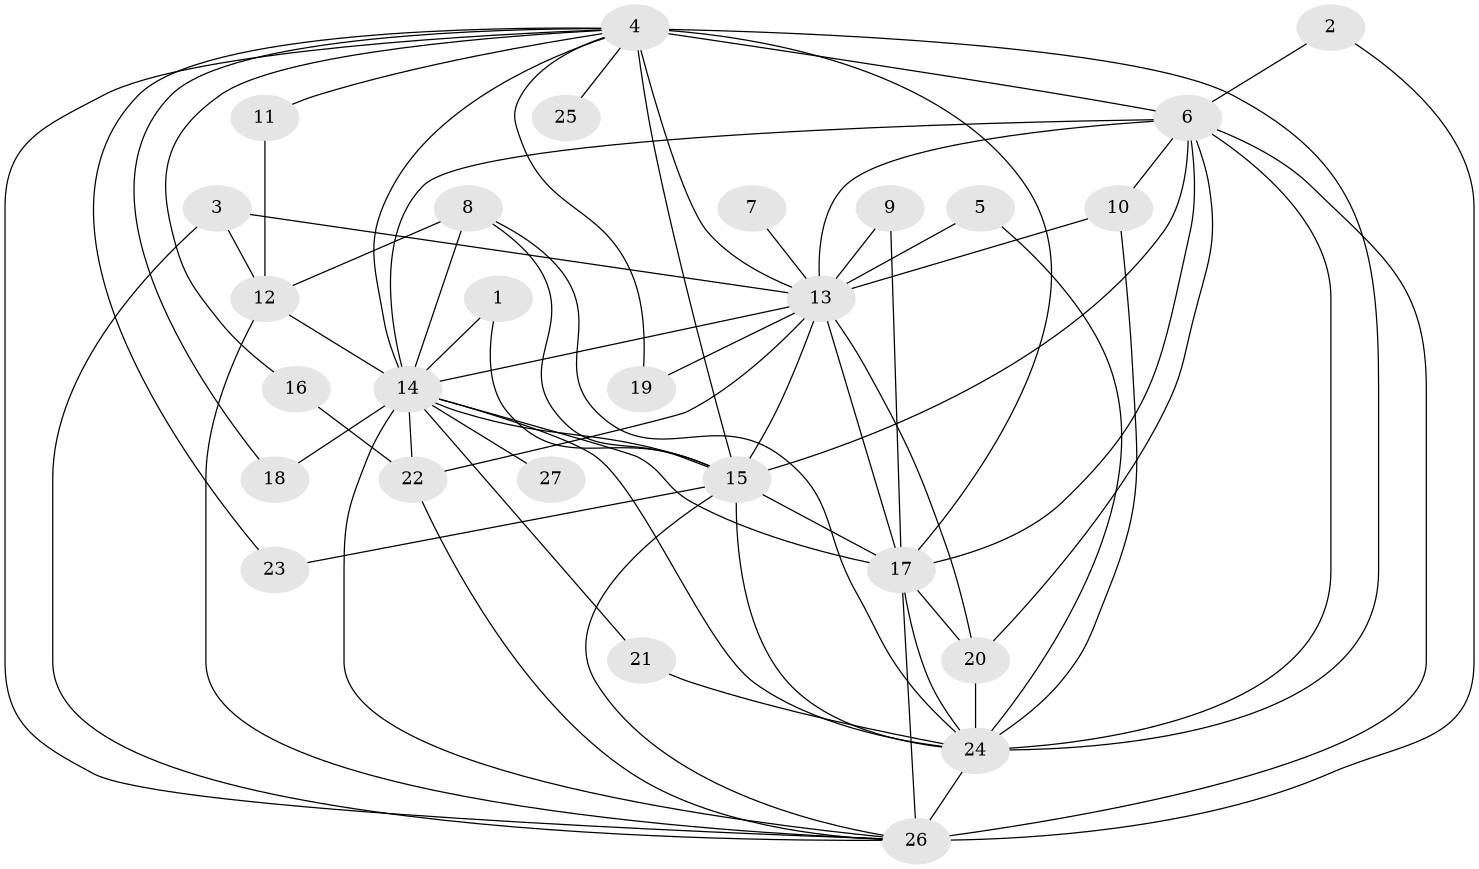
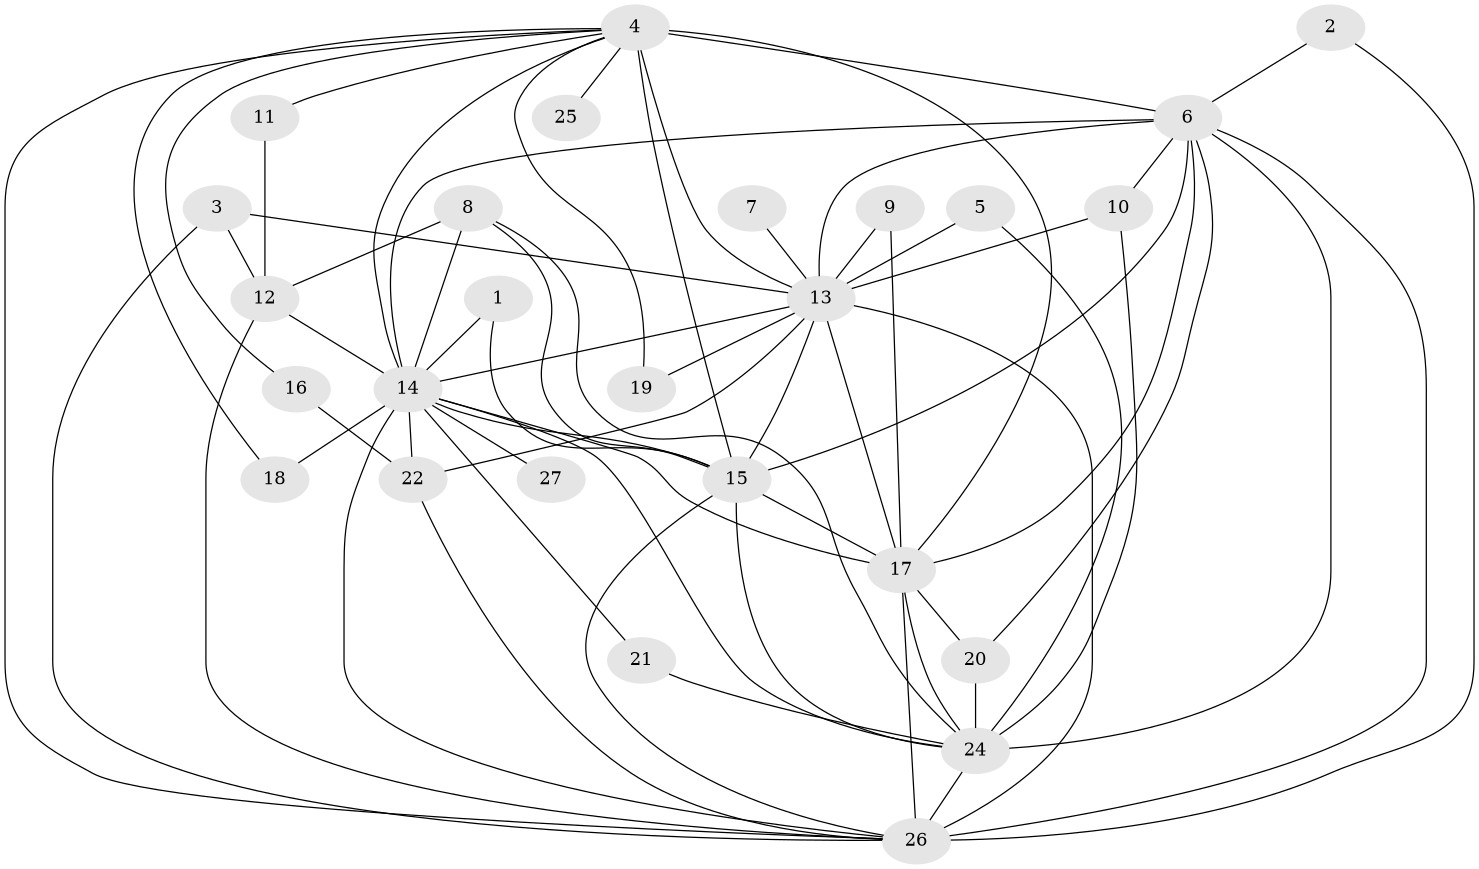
(1352, 209) -> none
(919, 472) -> (1092, 510)
(275, 570) -> none
